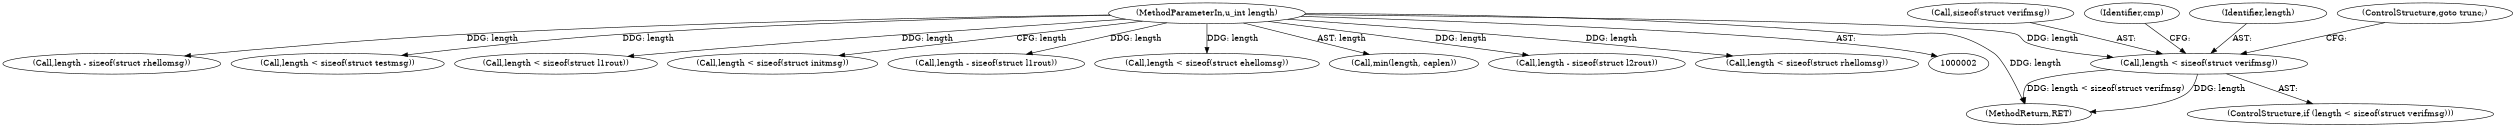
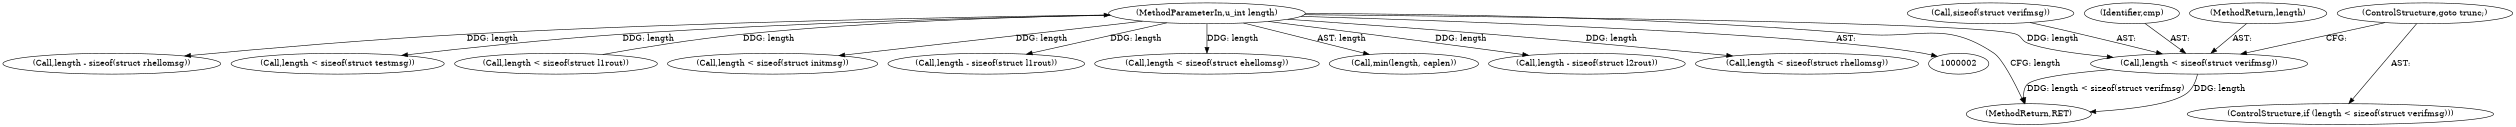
(2258, 13) -> (2258, 13)
(880, 36) -> (827, 27)
(1042, 39) -> (1042, 39)
(2181, 39) -> (2181, 39)
(2035, 64) -> (2035, 64)
(2267, 88) -> (2385, 61)
